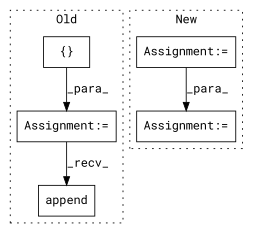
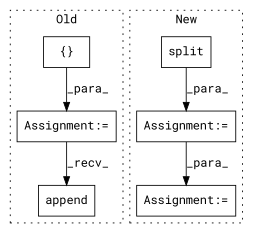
none -> (186, 52)
